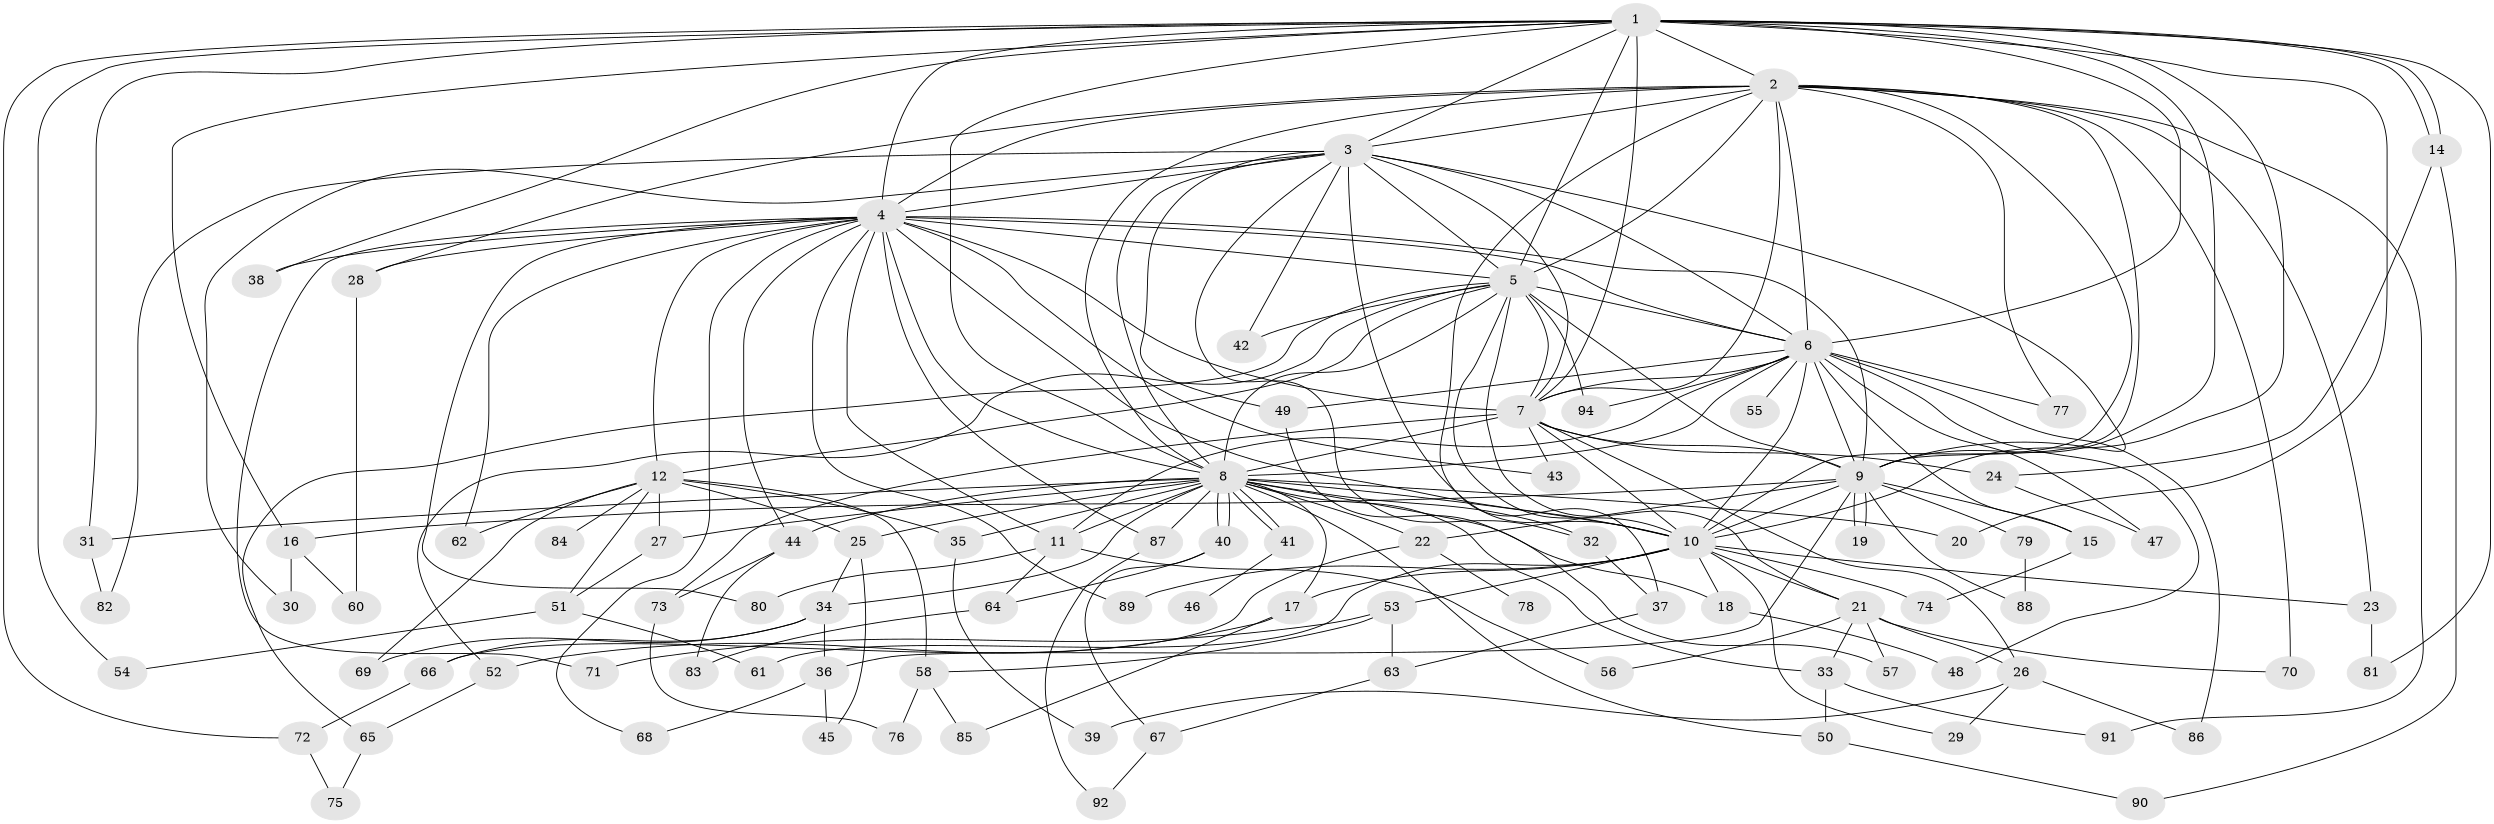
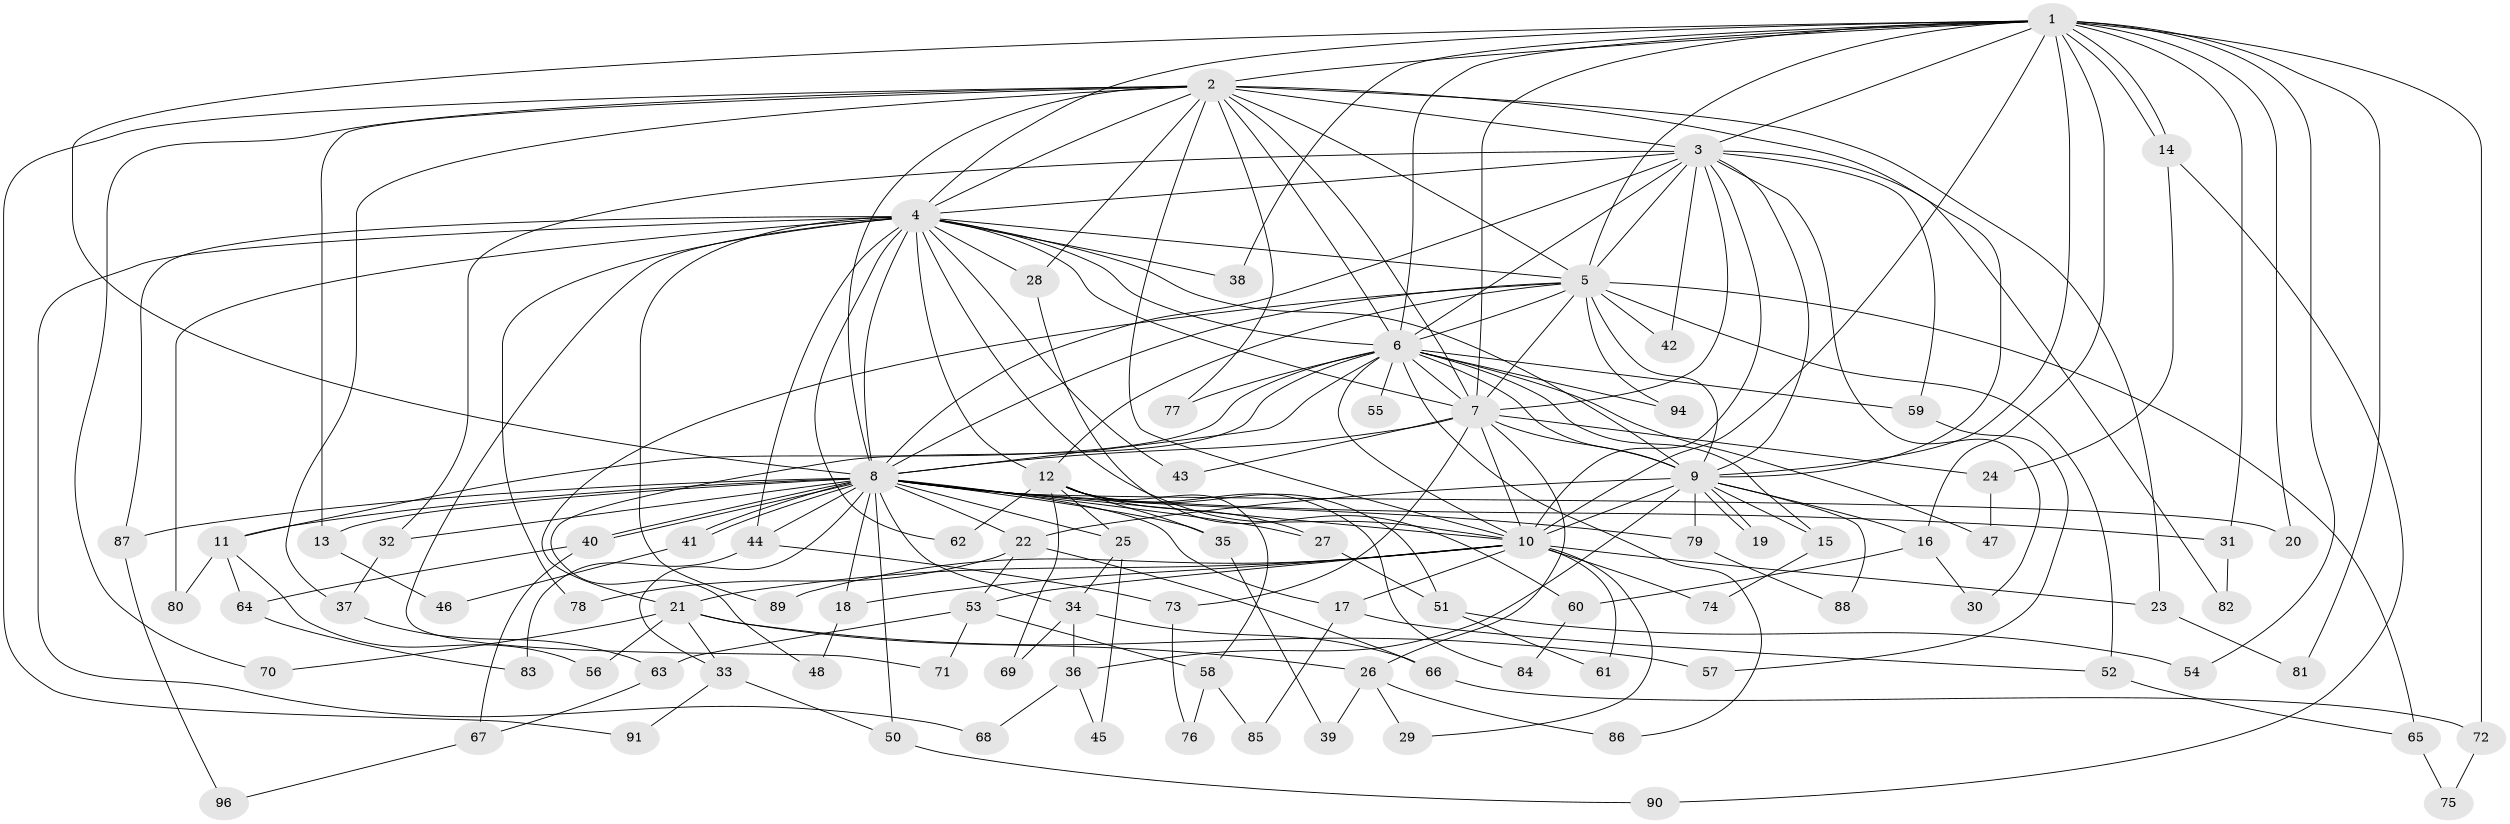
(1283, 412) -> (1916, 412)
(861, 429) -> (556, 290)
(1479, 482) -> none
none -> (1285, 510)
none -> (322, 542)
none -> (995, 579)
none -> (1557, 633)
(1101, 804) -> (224, 804)
